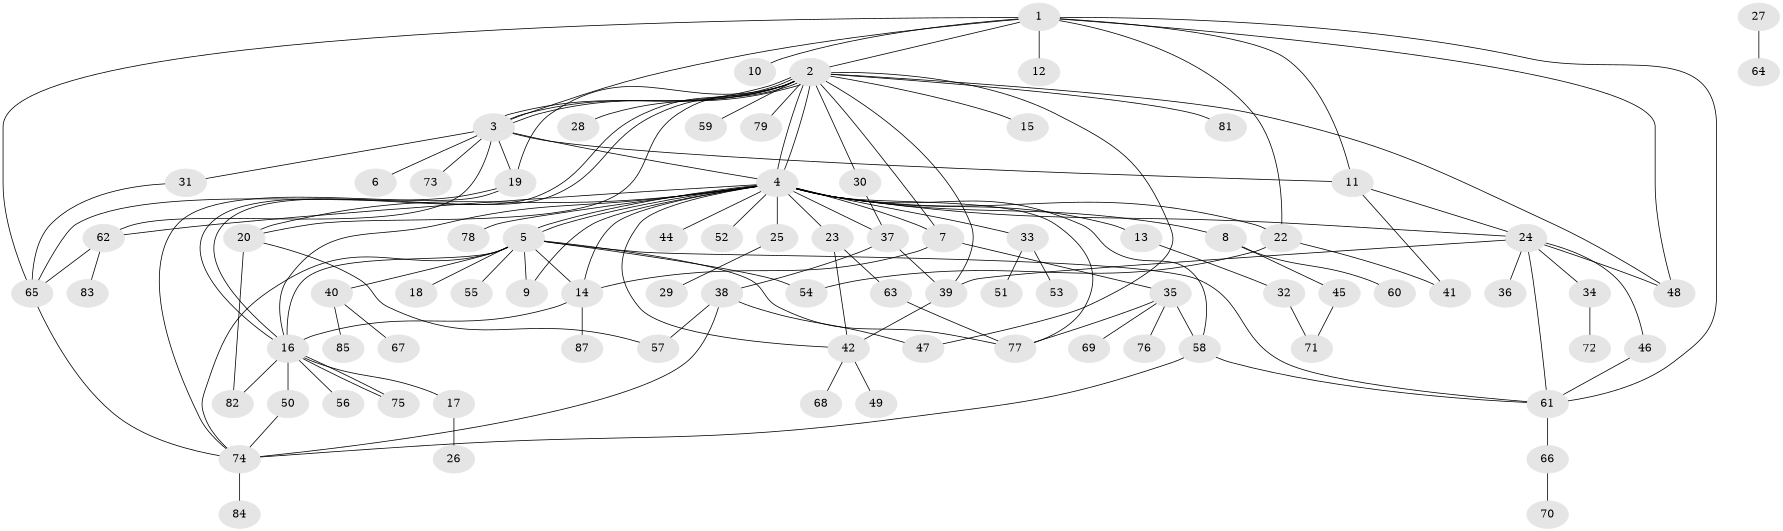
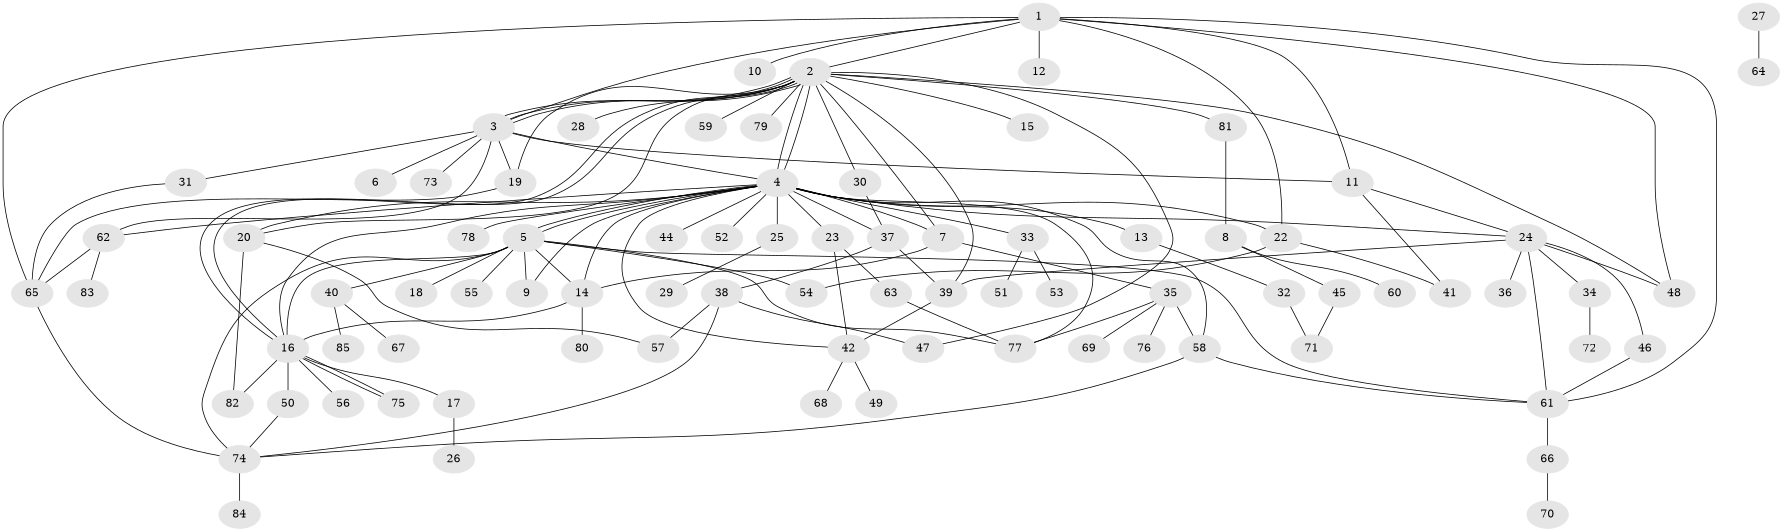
(214, 206) -> none
(1001, 211) -> (1226, 185)
(582, 349) -> (582, 349)
